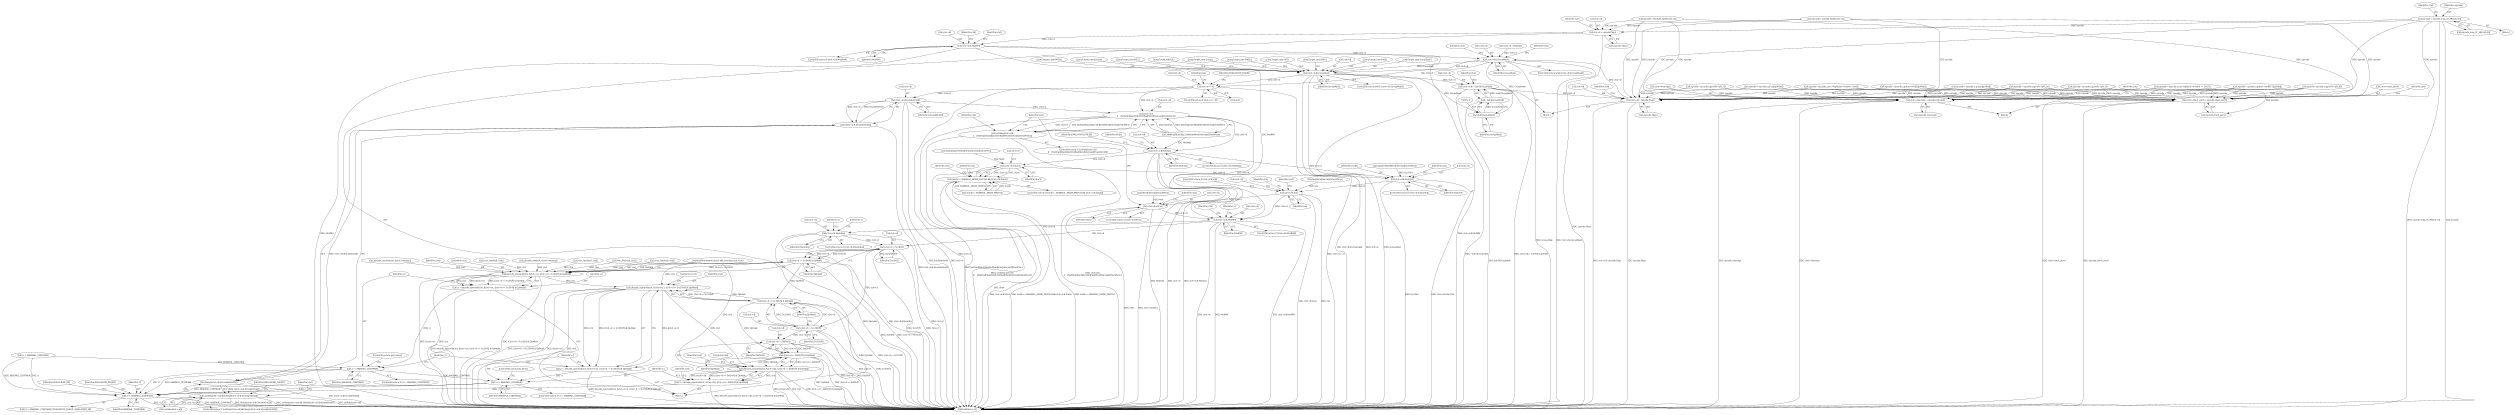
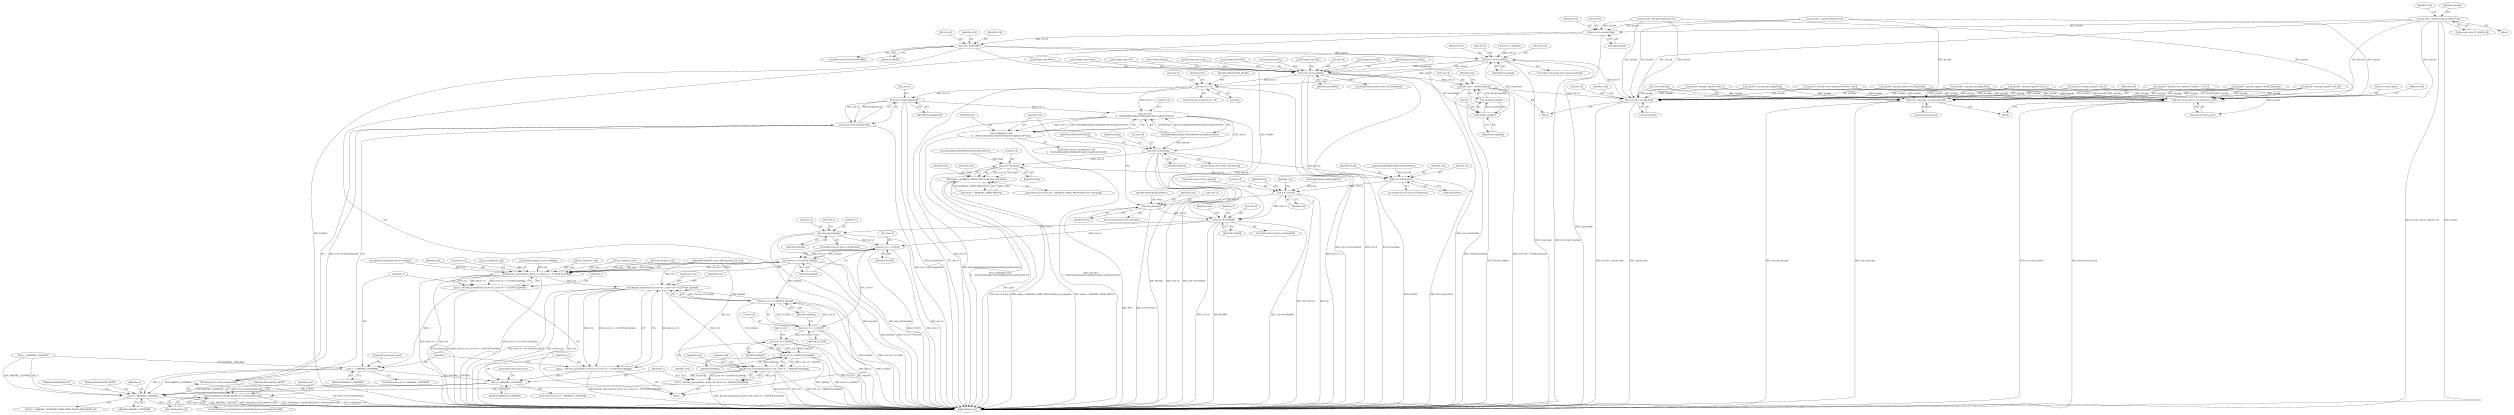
(887, 254) -> (884, 254)
